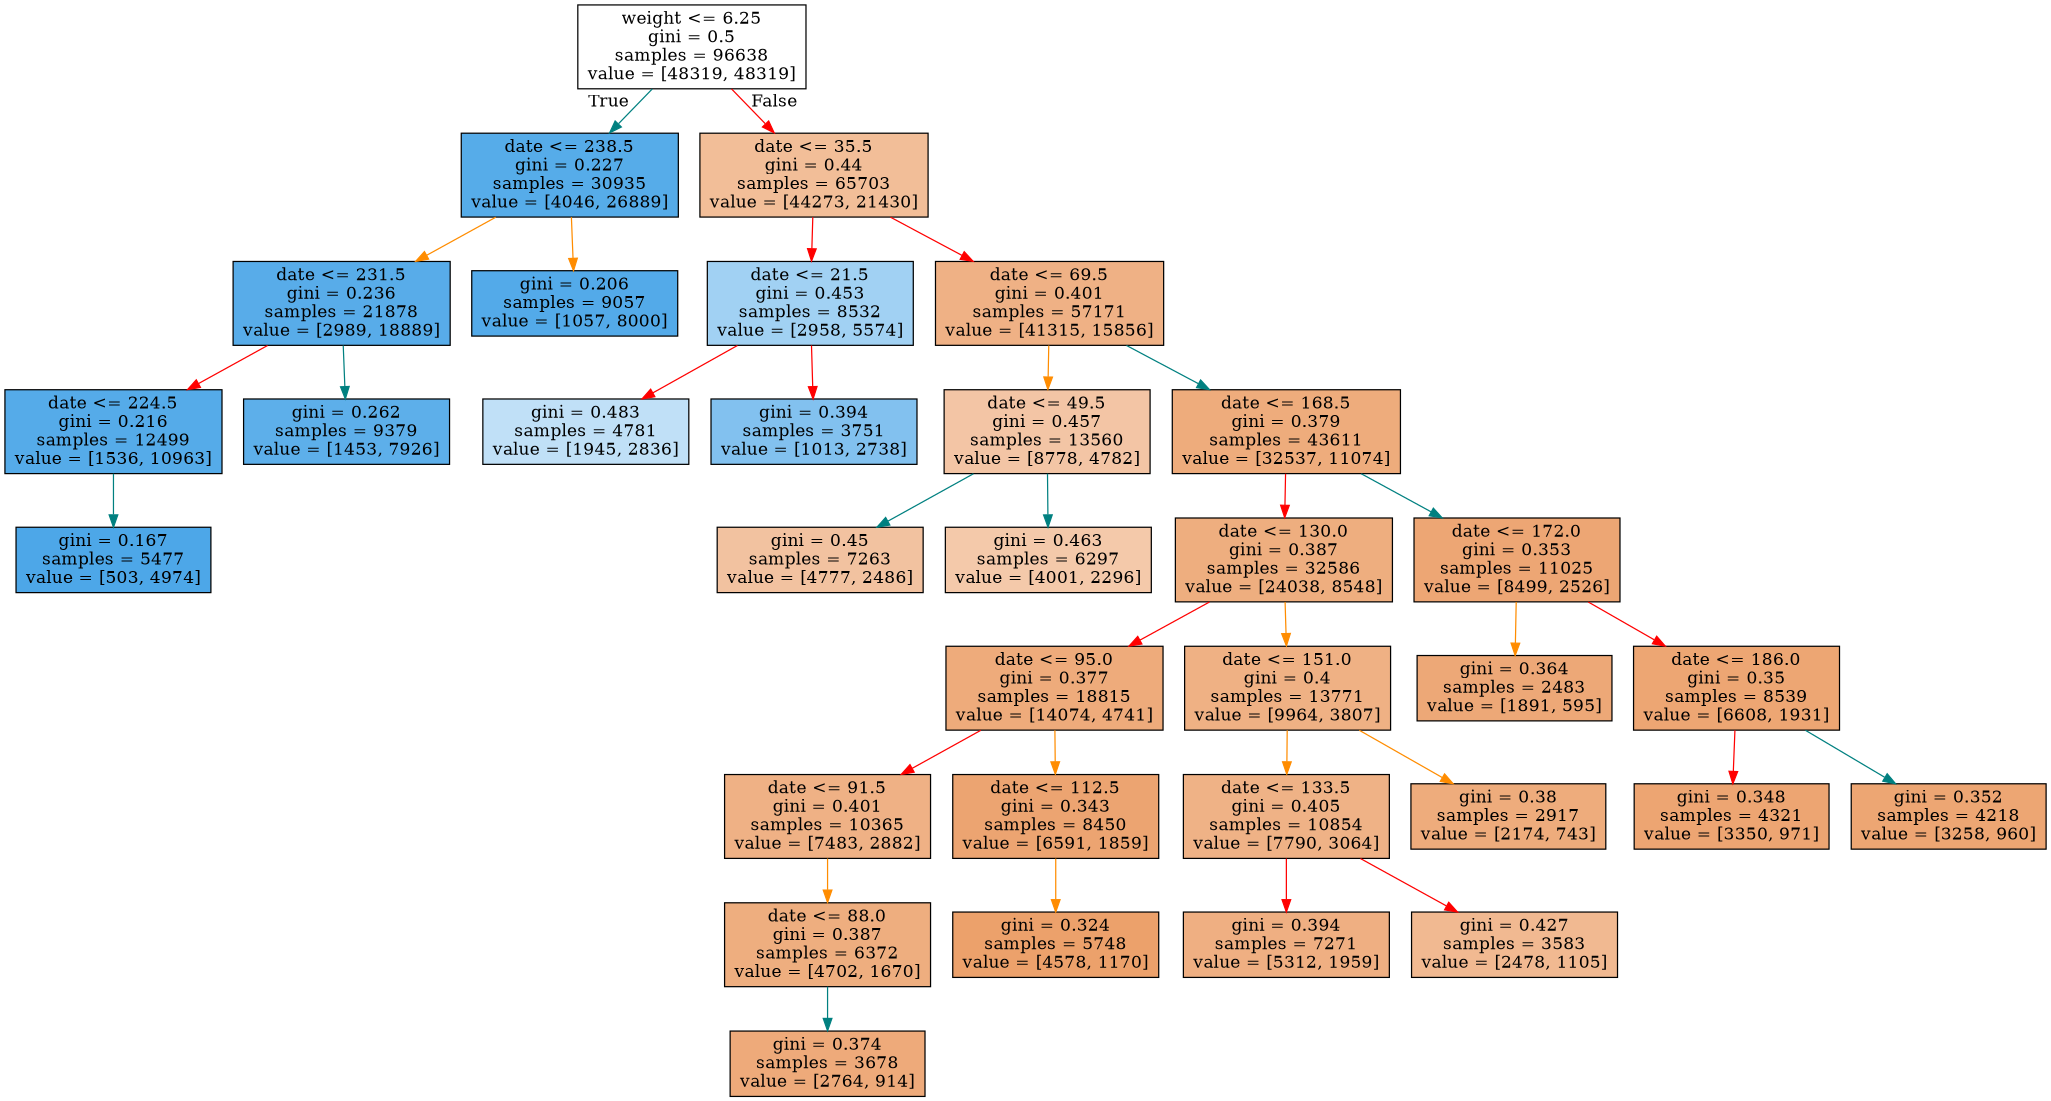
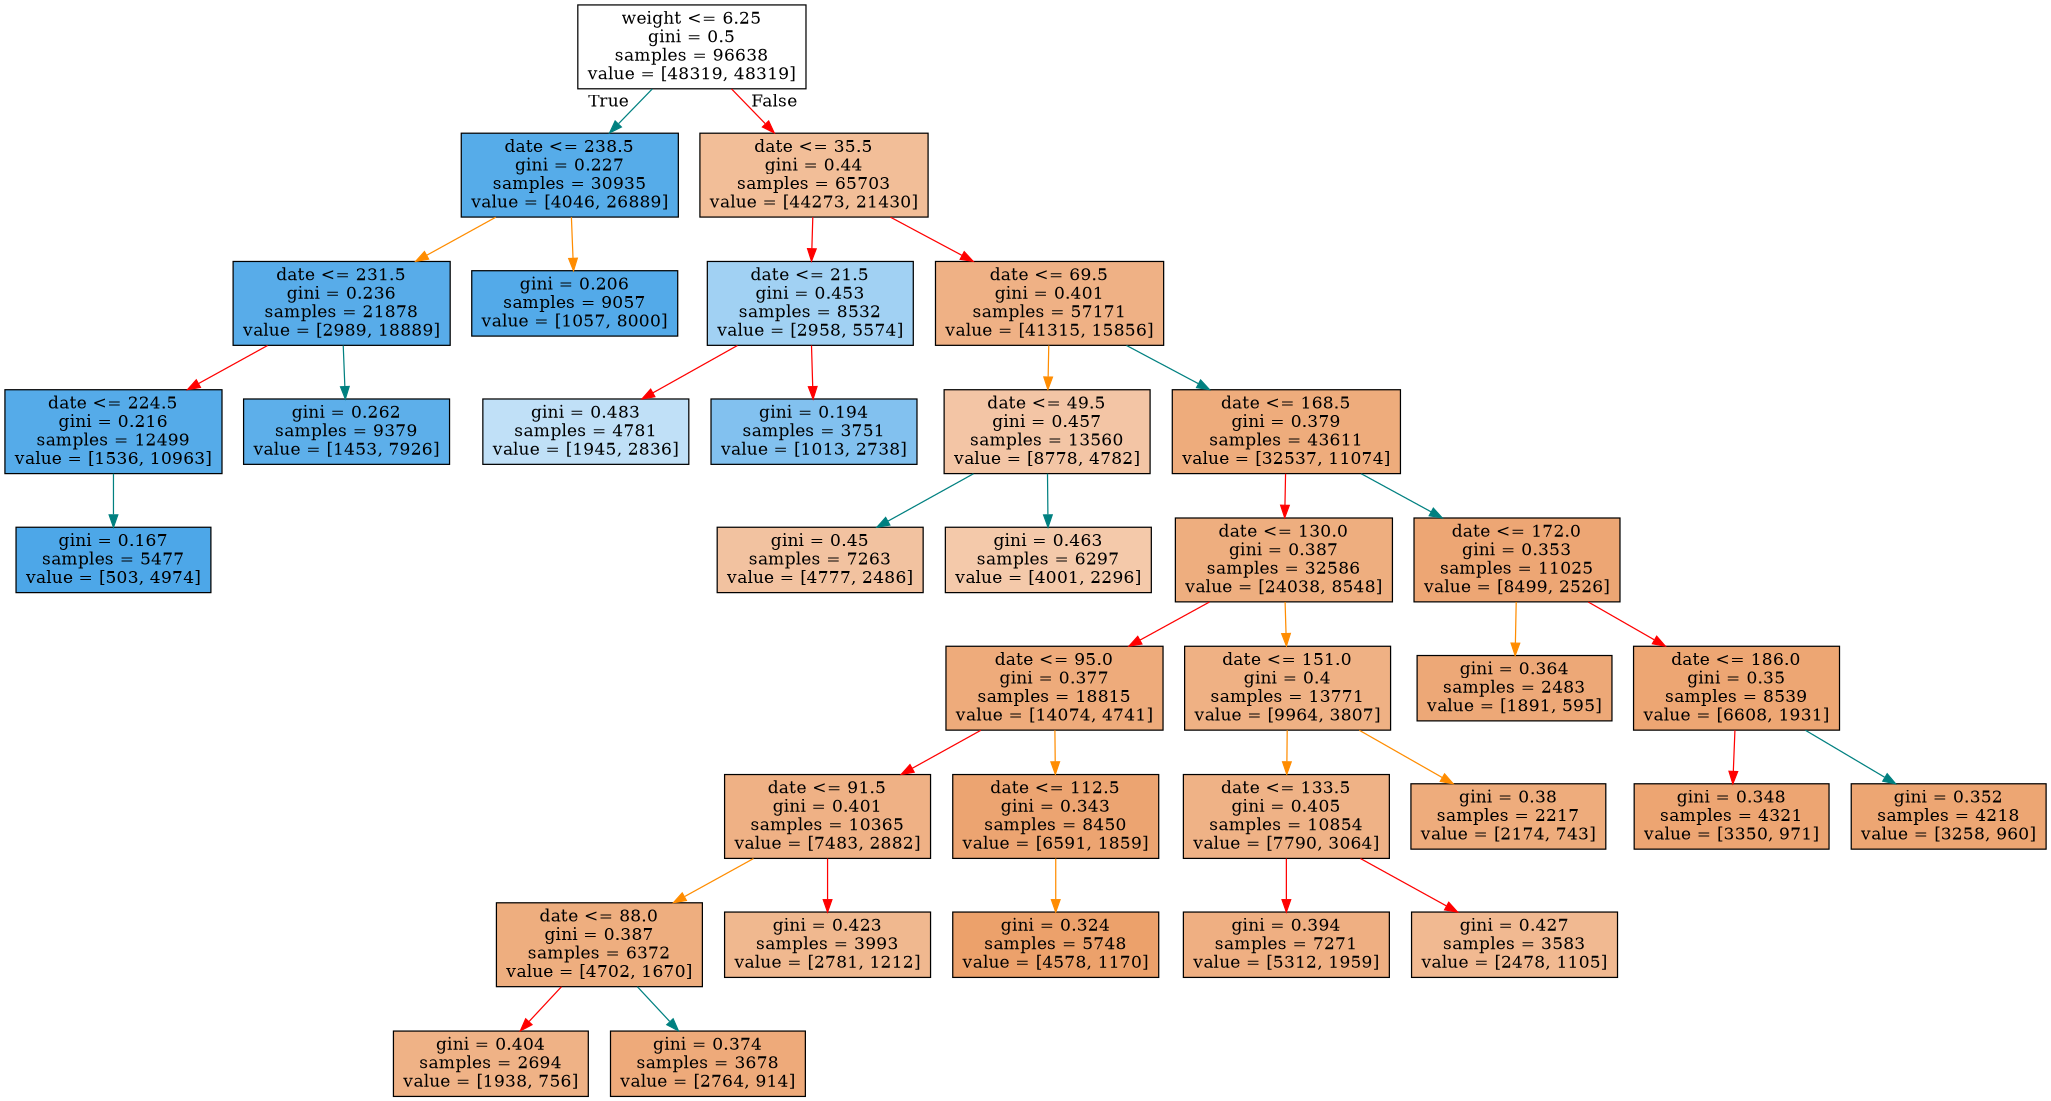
(814, 432) -> (814, 432)
(1508, 816) -> (1508, 816)
none -> (828, 945)
none -> (491, 1064)
